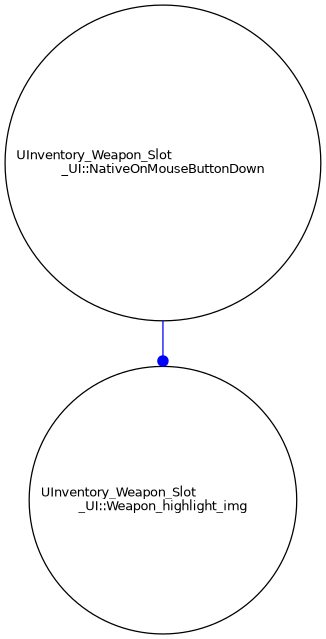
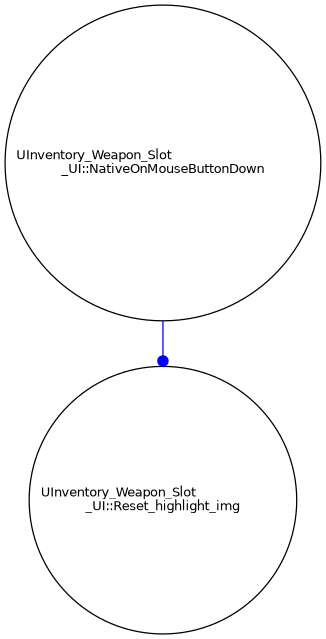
(163, 500) -> (163, 500)
